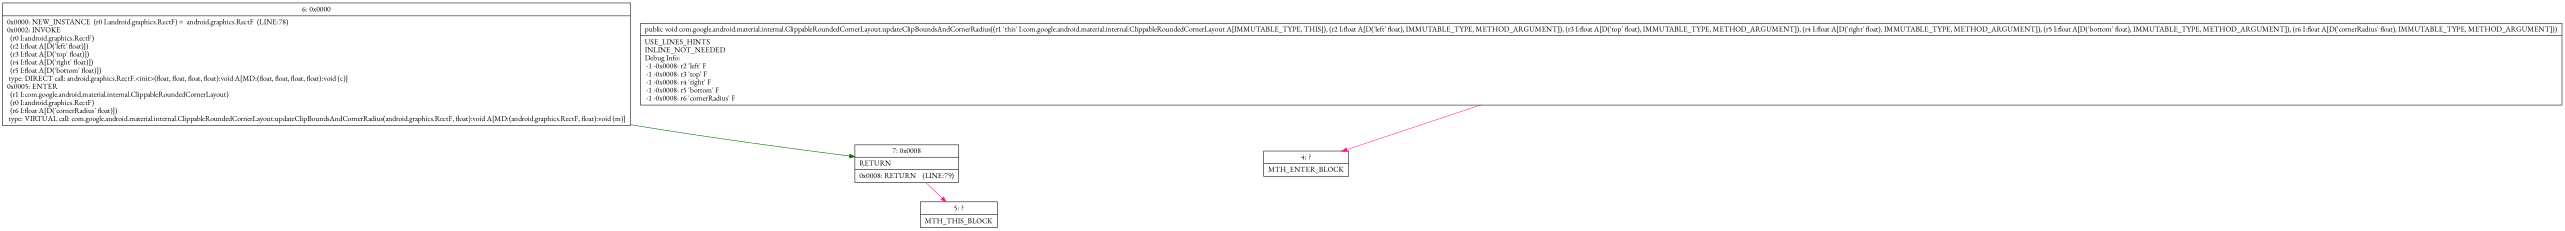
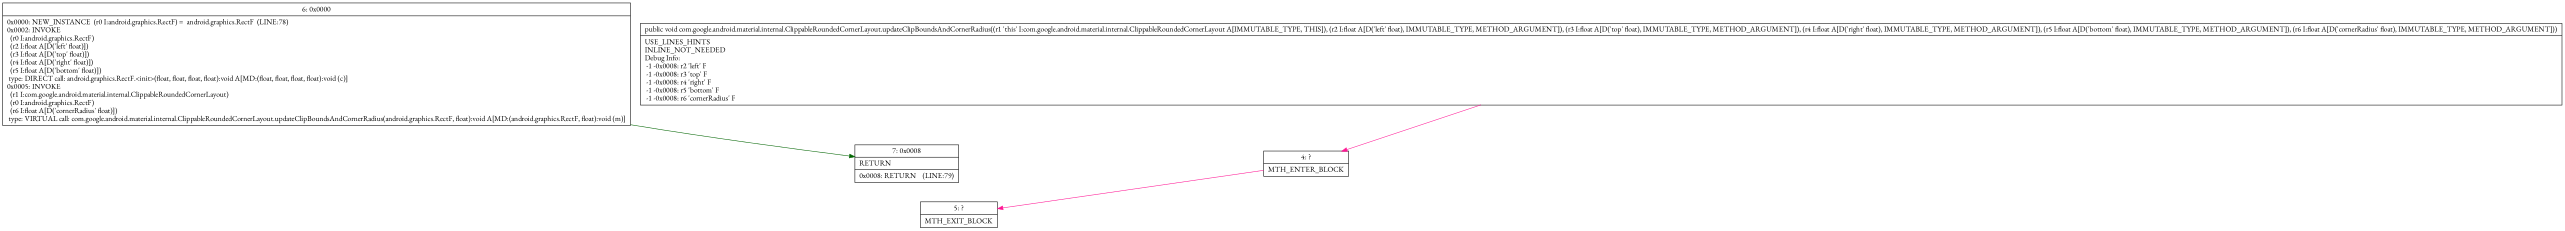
(34, 87) -> (35, 87)
(934, 190) -> (1133, 189)
(959, 221) -> (959, 221)
